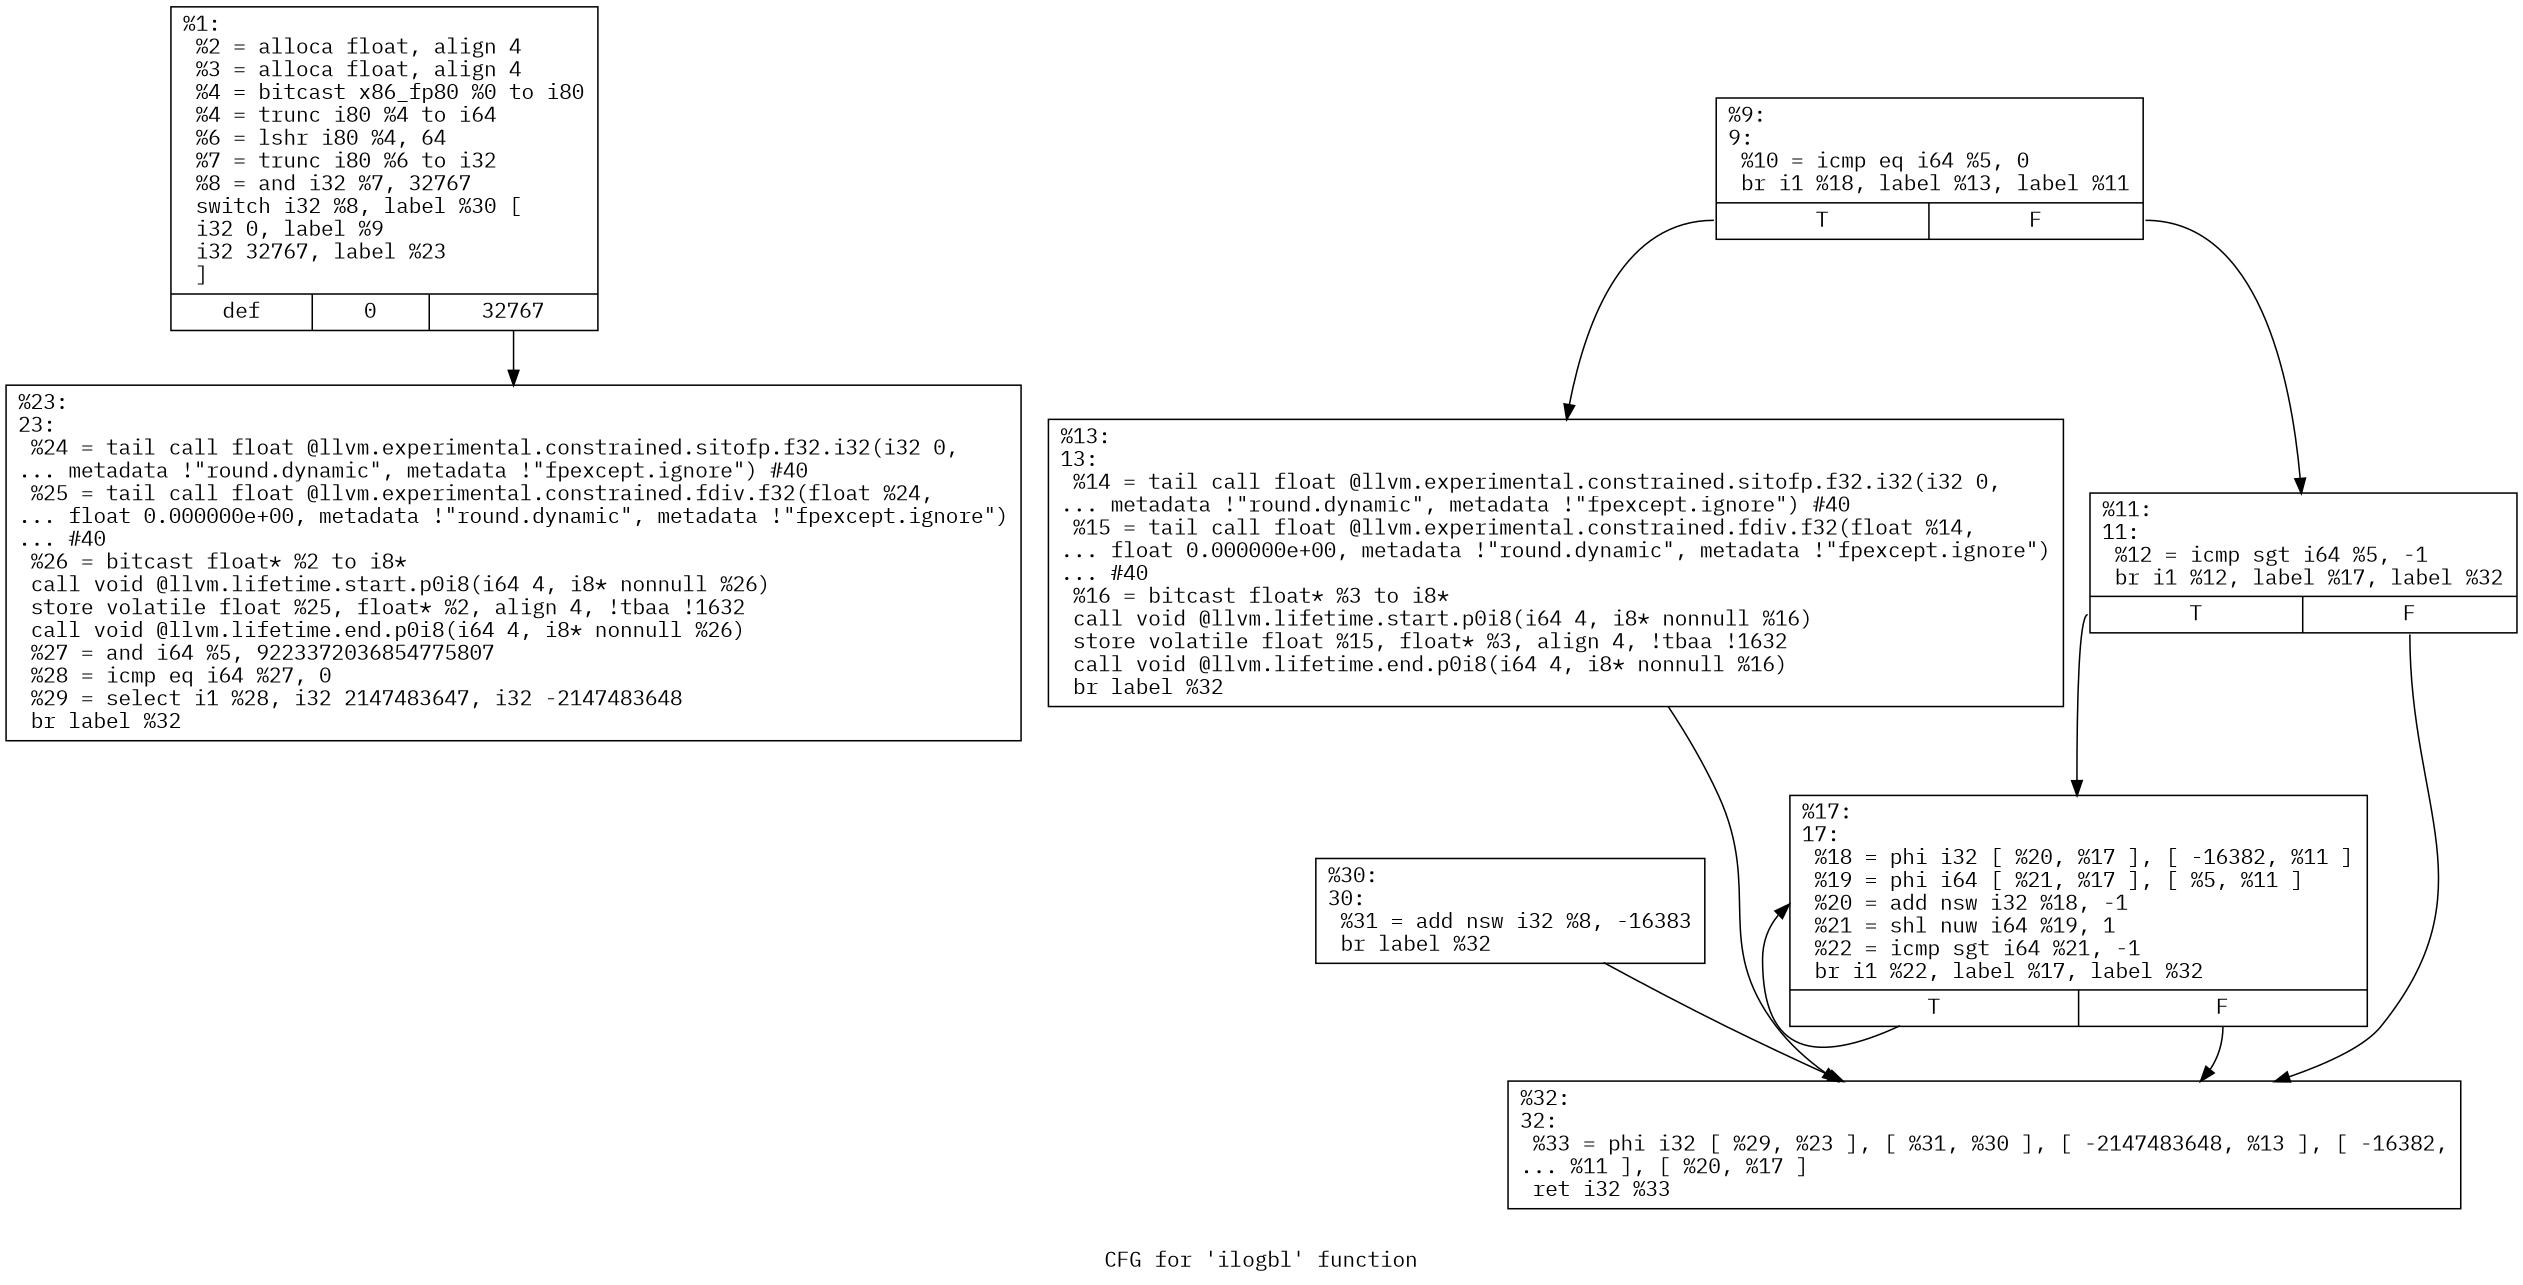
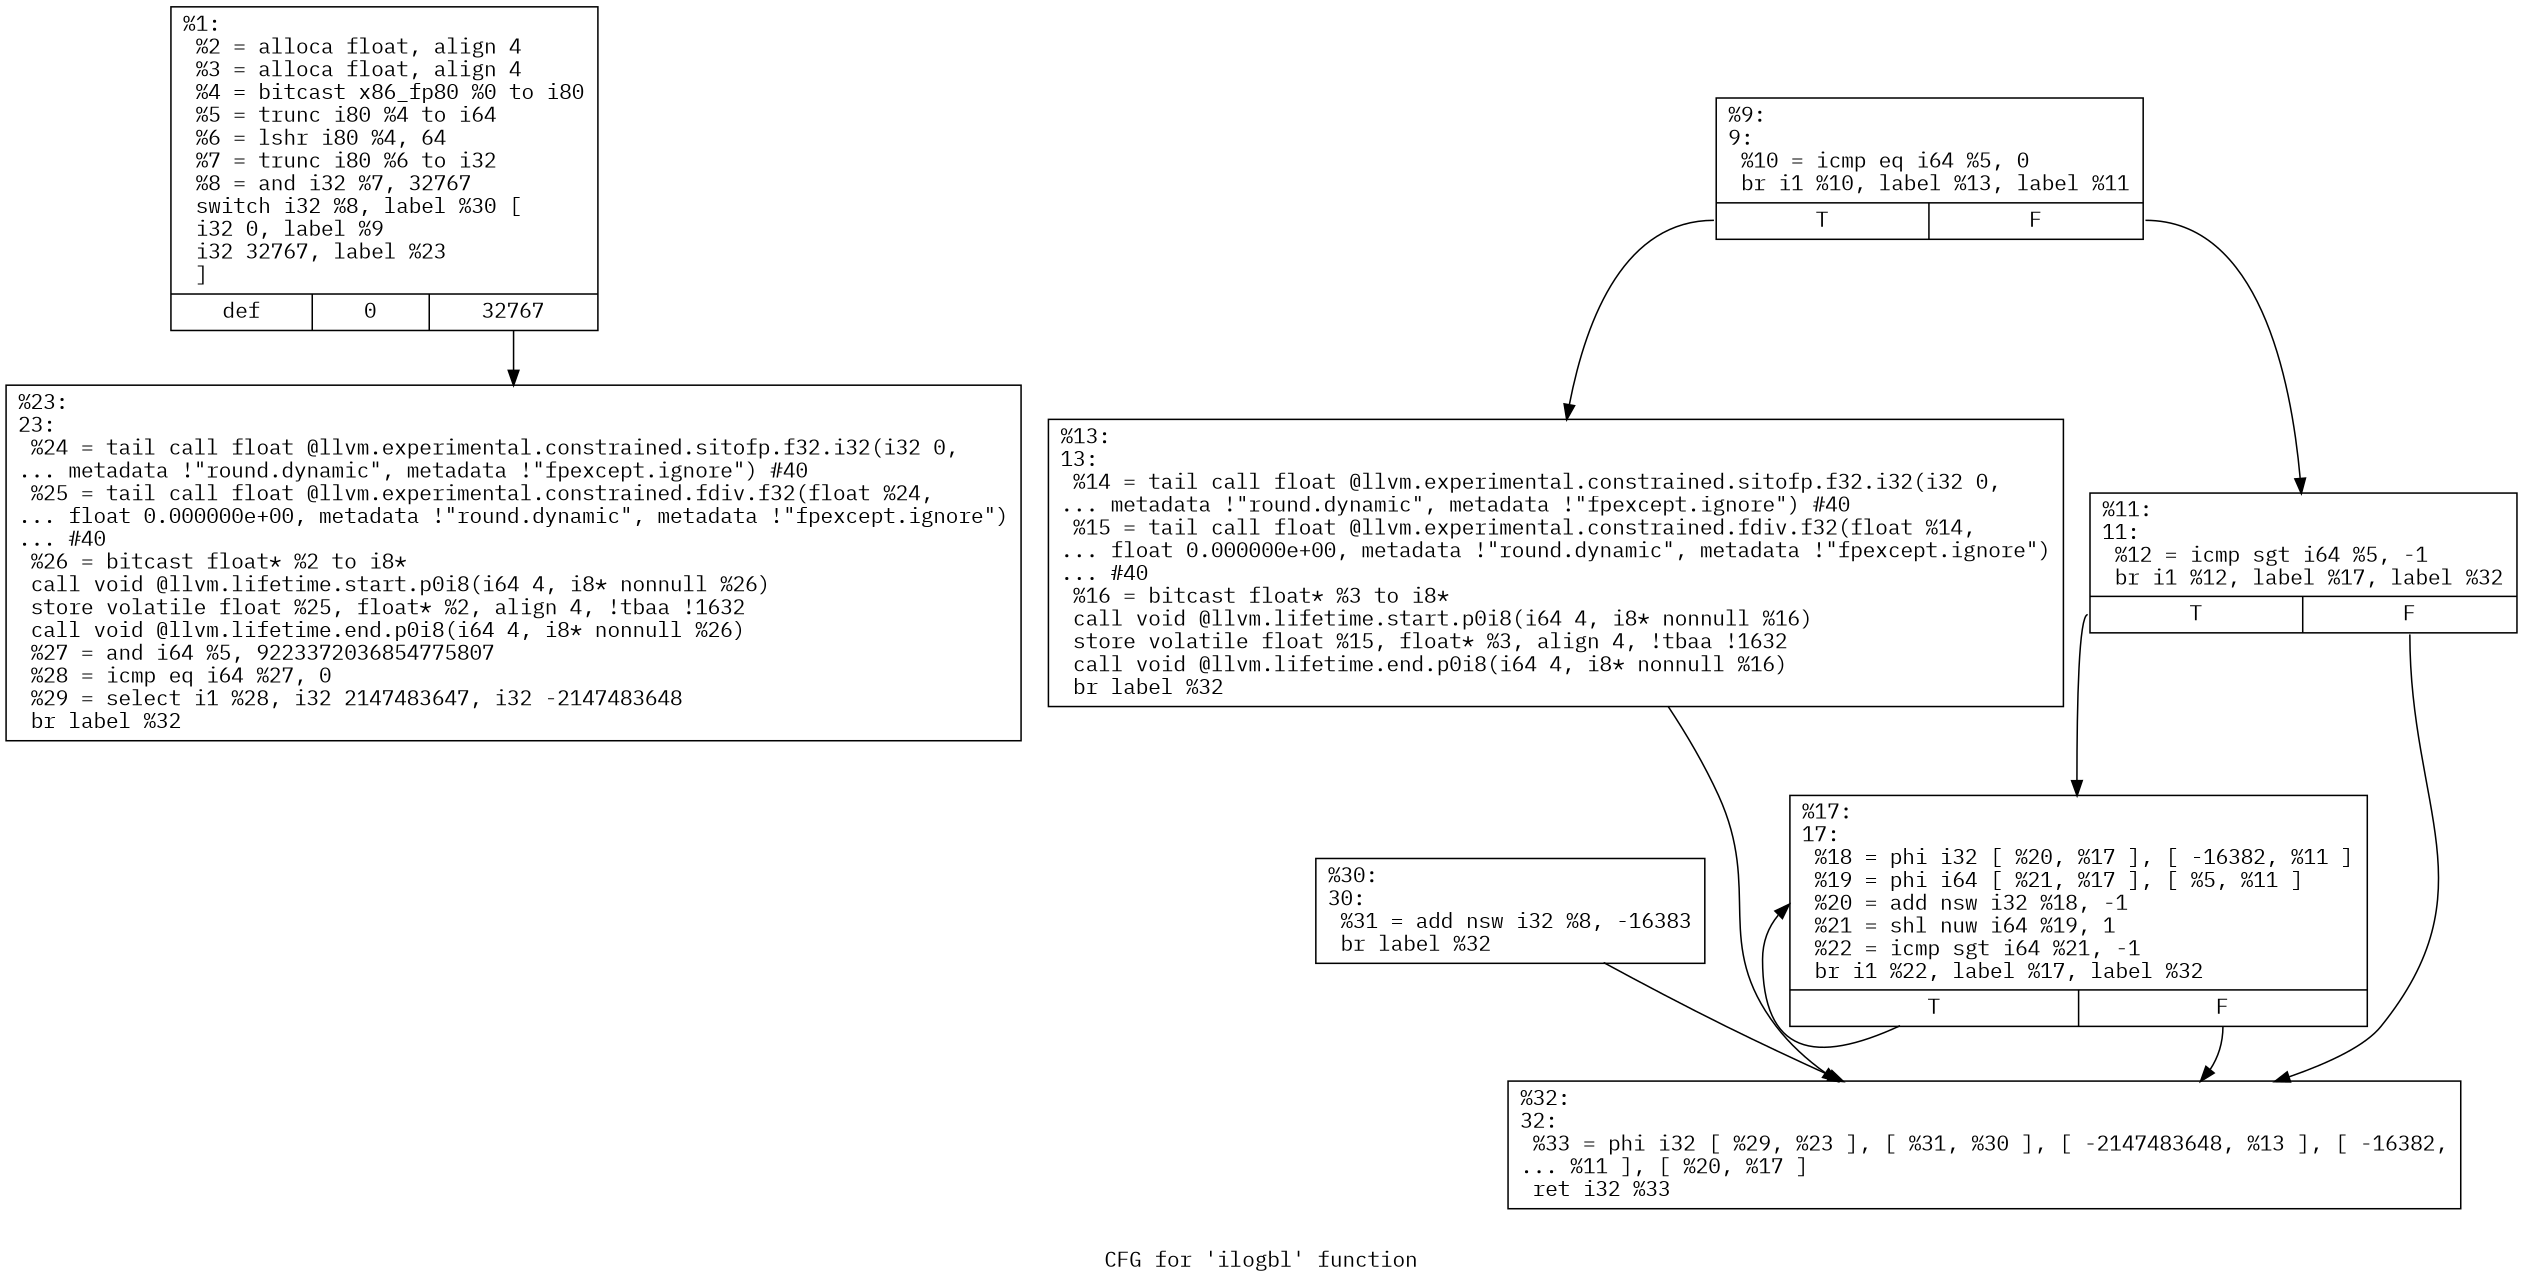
(340, 115) -> (340, 115)
(1930, 184) -> (1930, 184)
